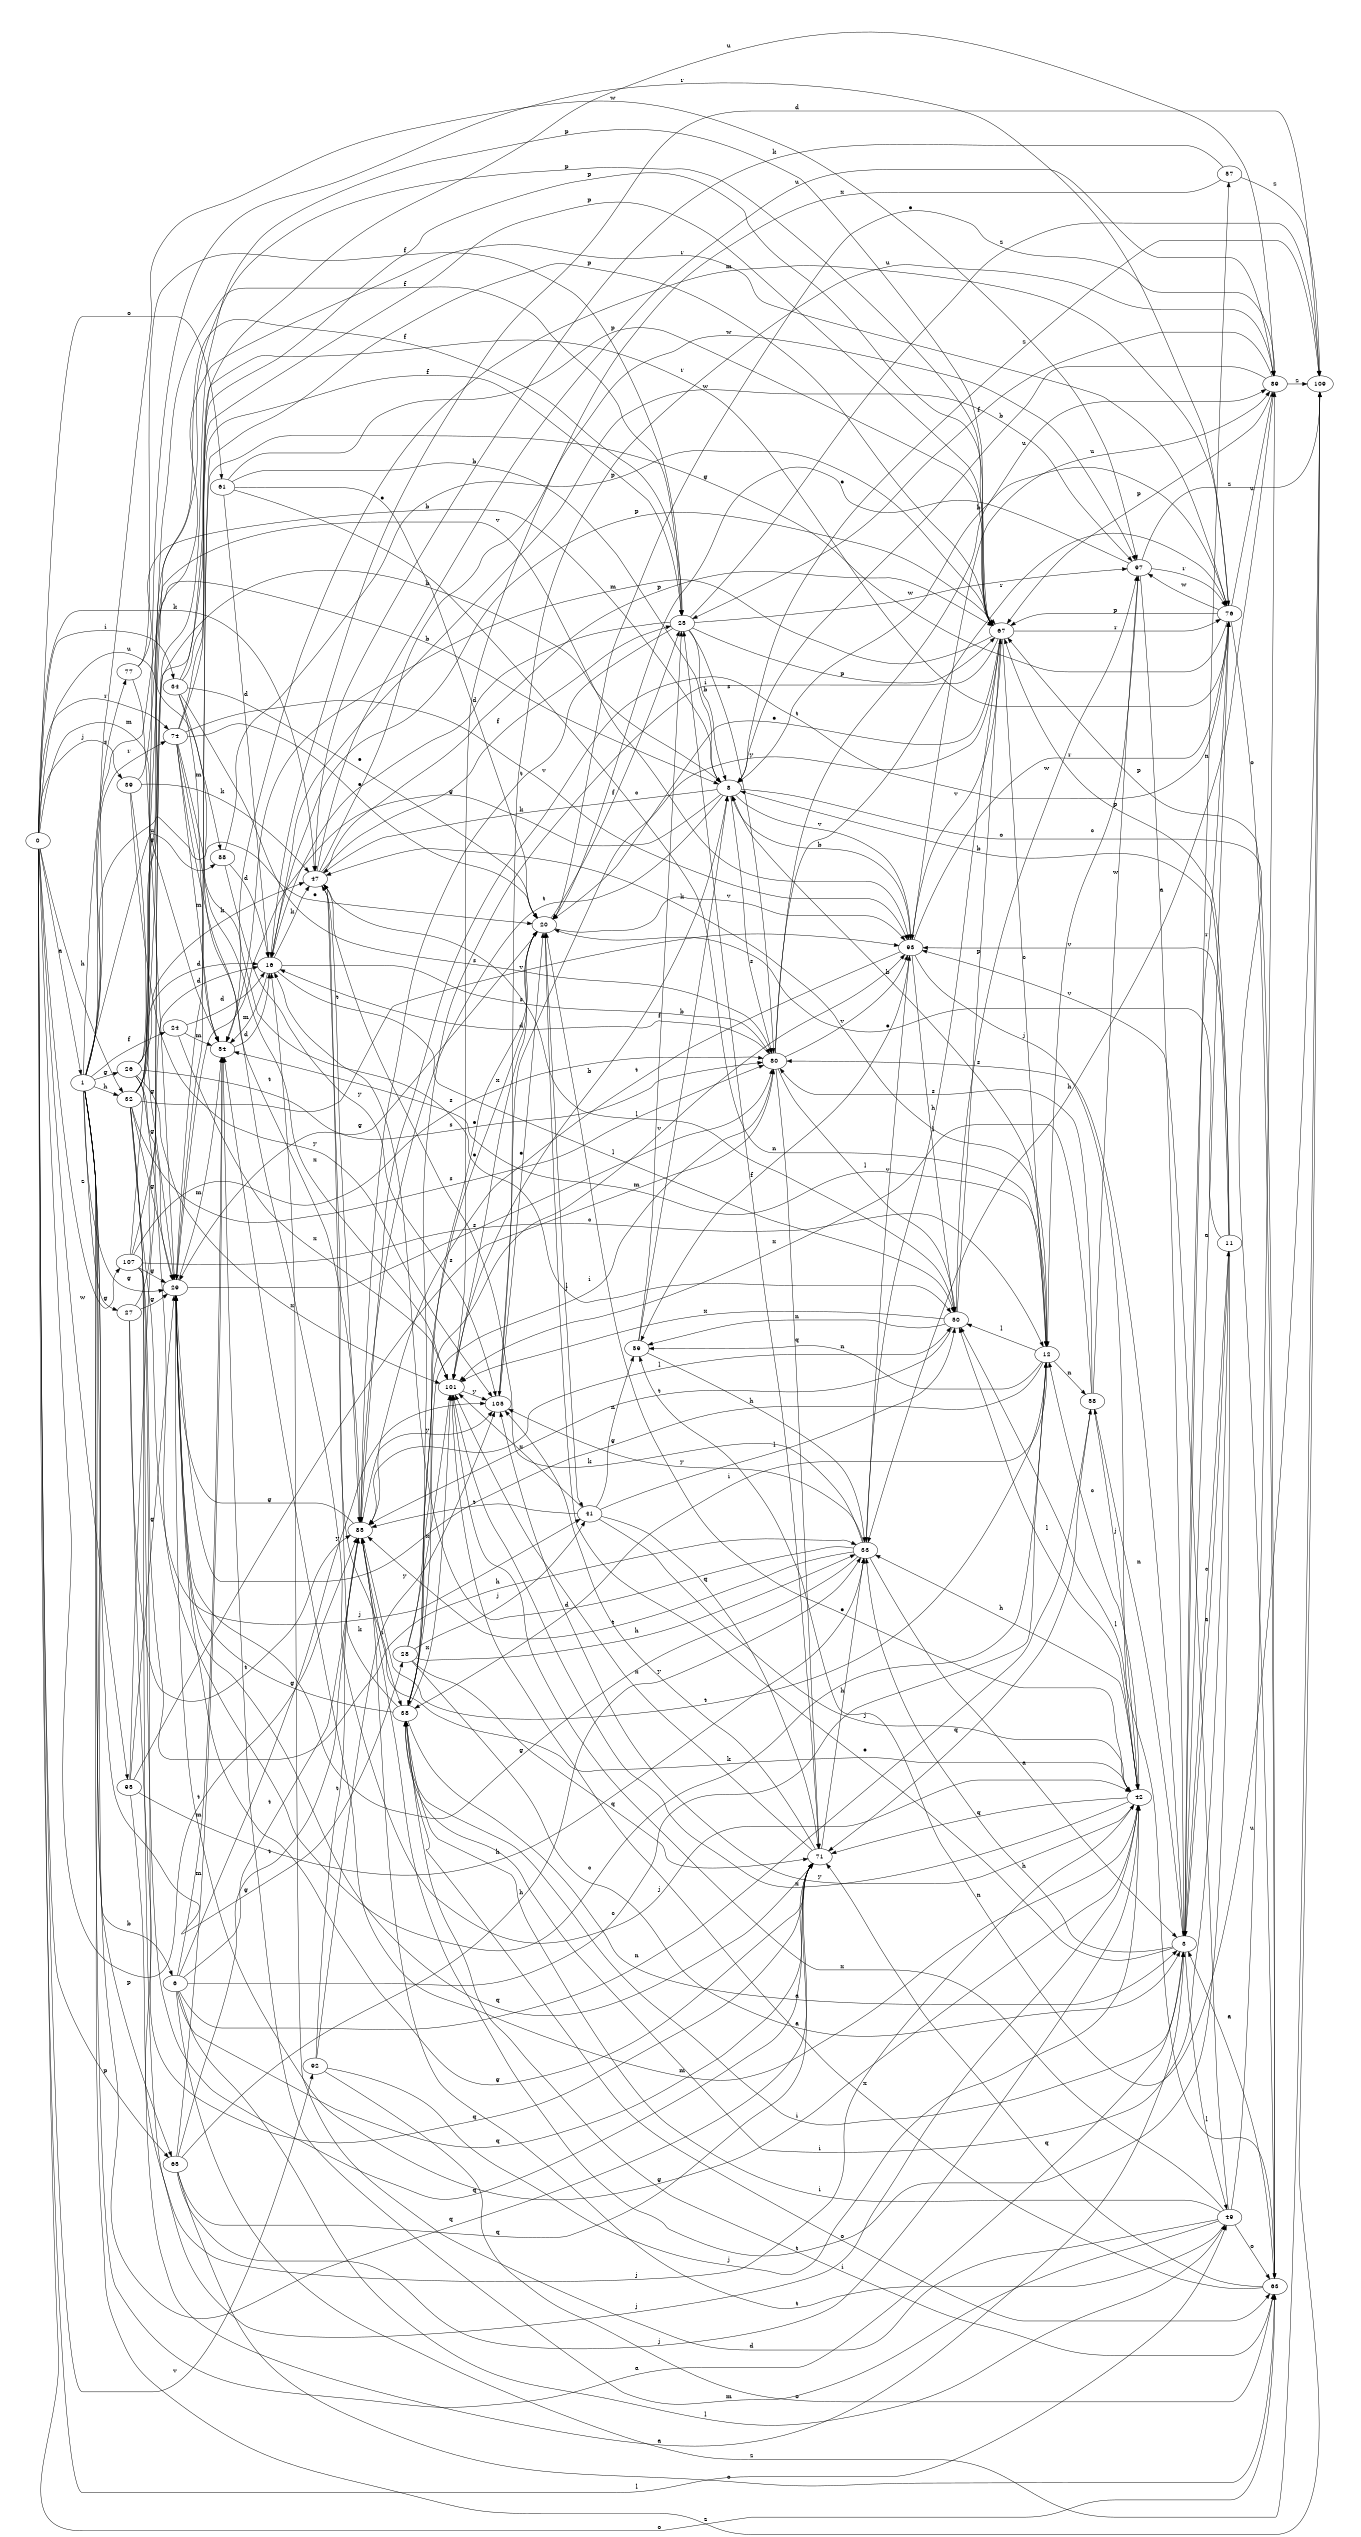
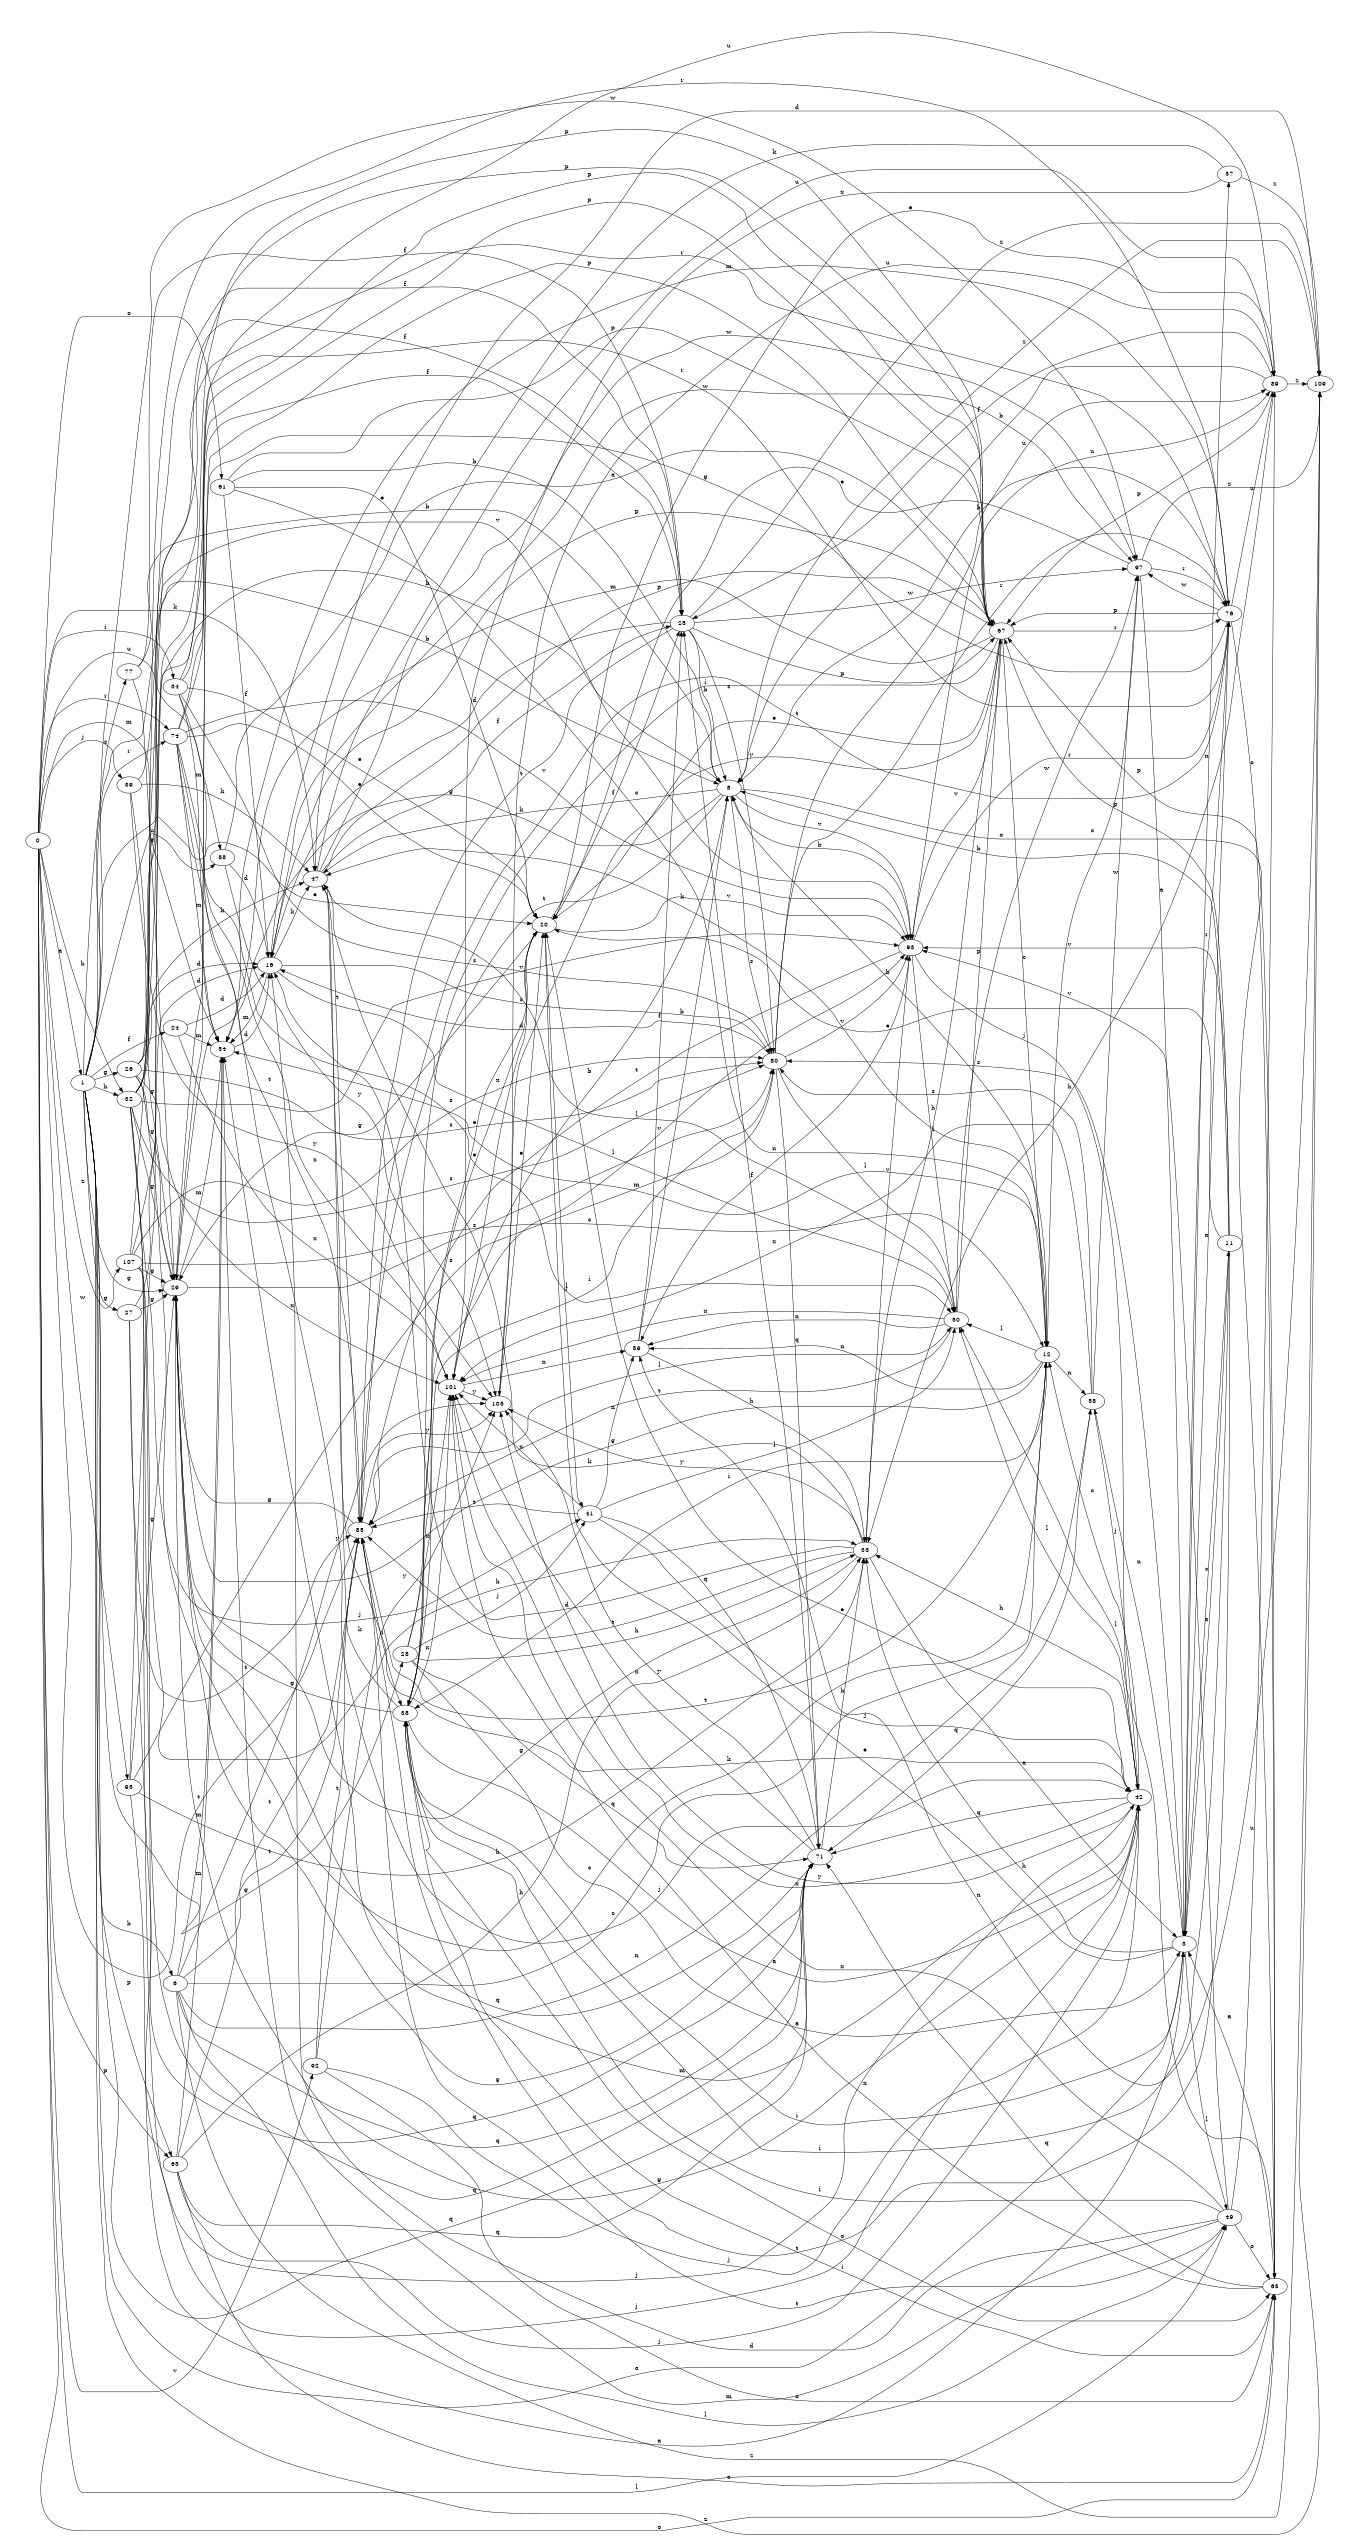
(613, 475) -> (613, 475)
(246, 694) -> (246, 694)
none -> (542, 1368)
(717, 1990) -> (747, 1958)
